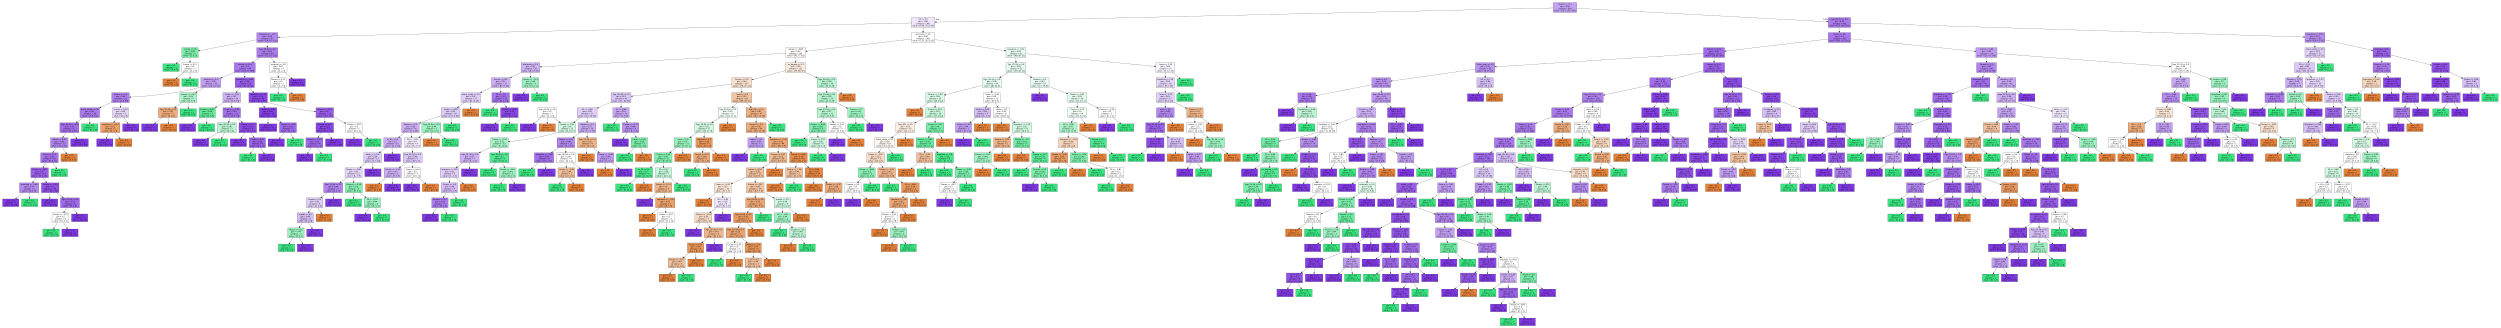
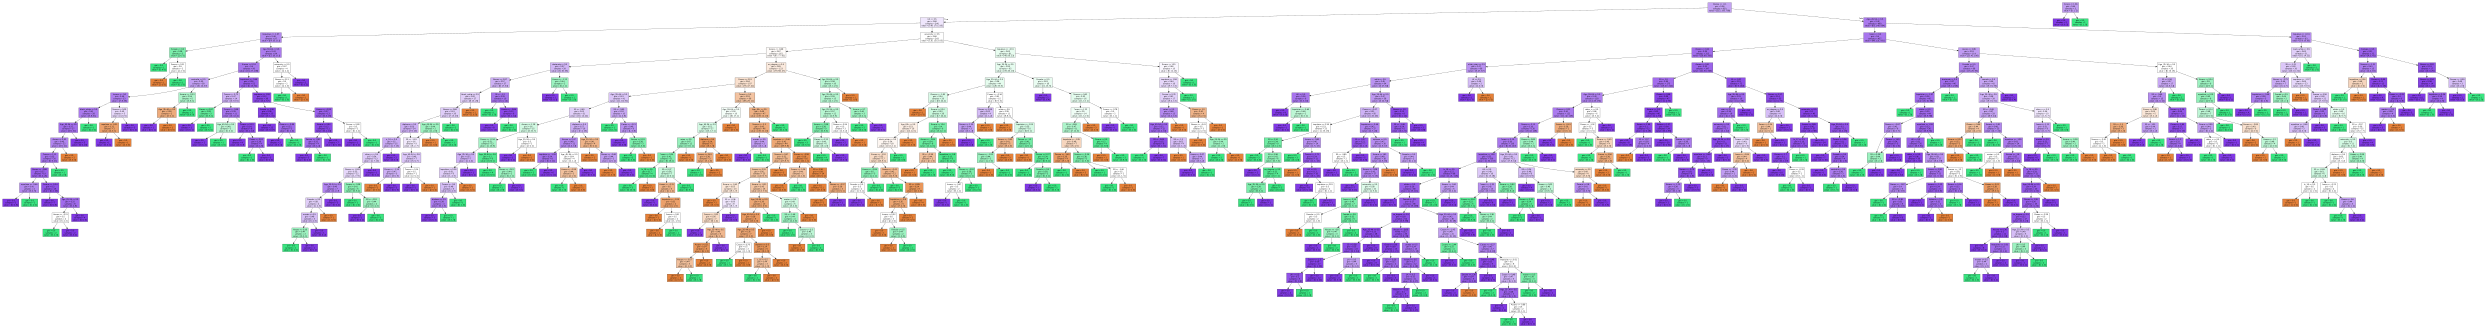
(556, 120) -> (528, 134)
(1809, 128) -> (1809, 128)
(1898, 150) -> (1885, 150)
